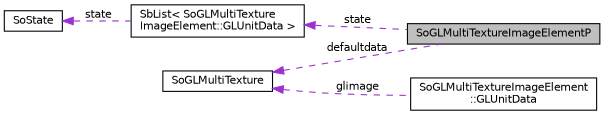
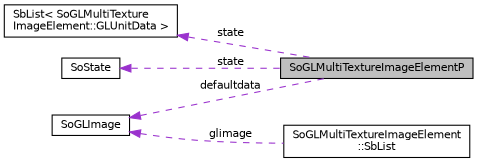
(102, 21) -> (206, 68)
(218, 81) -> (91, 125)
(504, 94) -> (377, 141)
